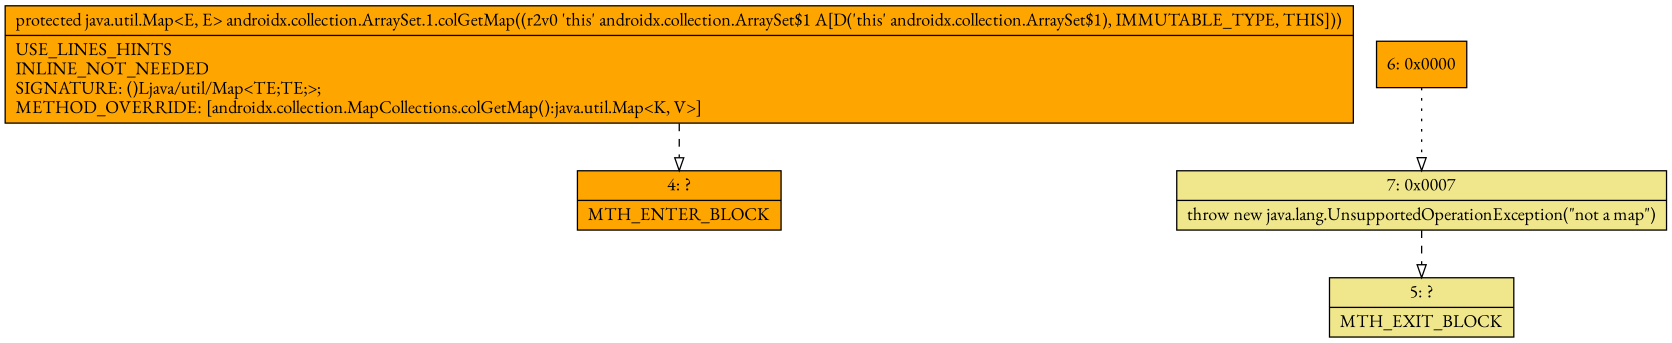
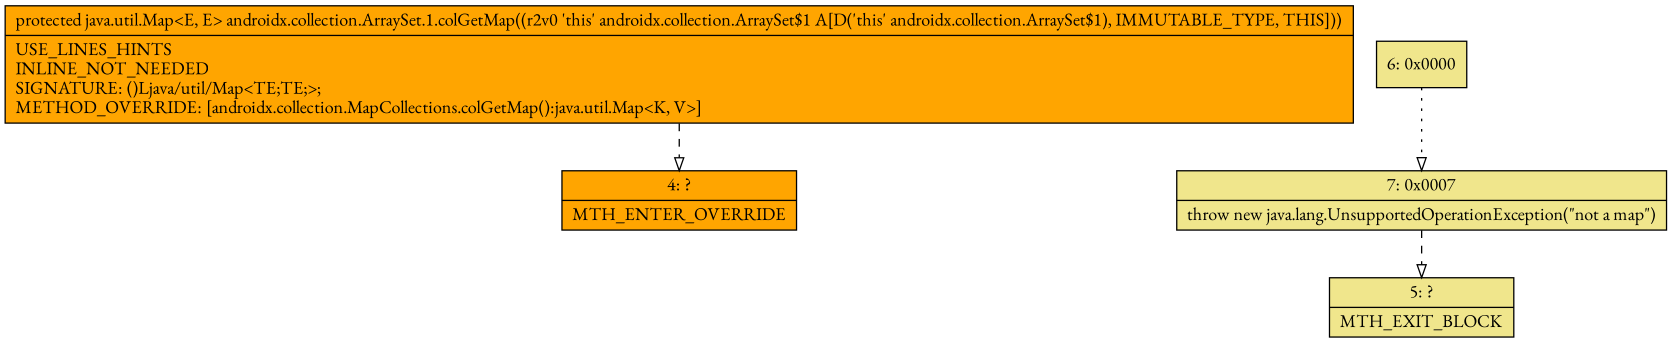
(1422, 64) -> (1422, 64)
(679, 215) -> (679, 215)
